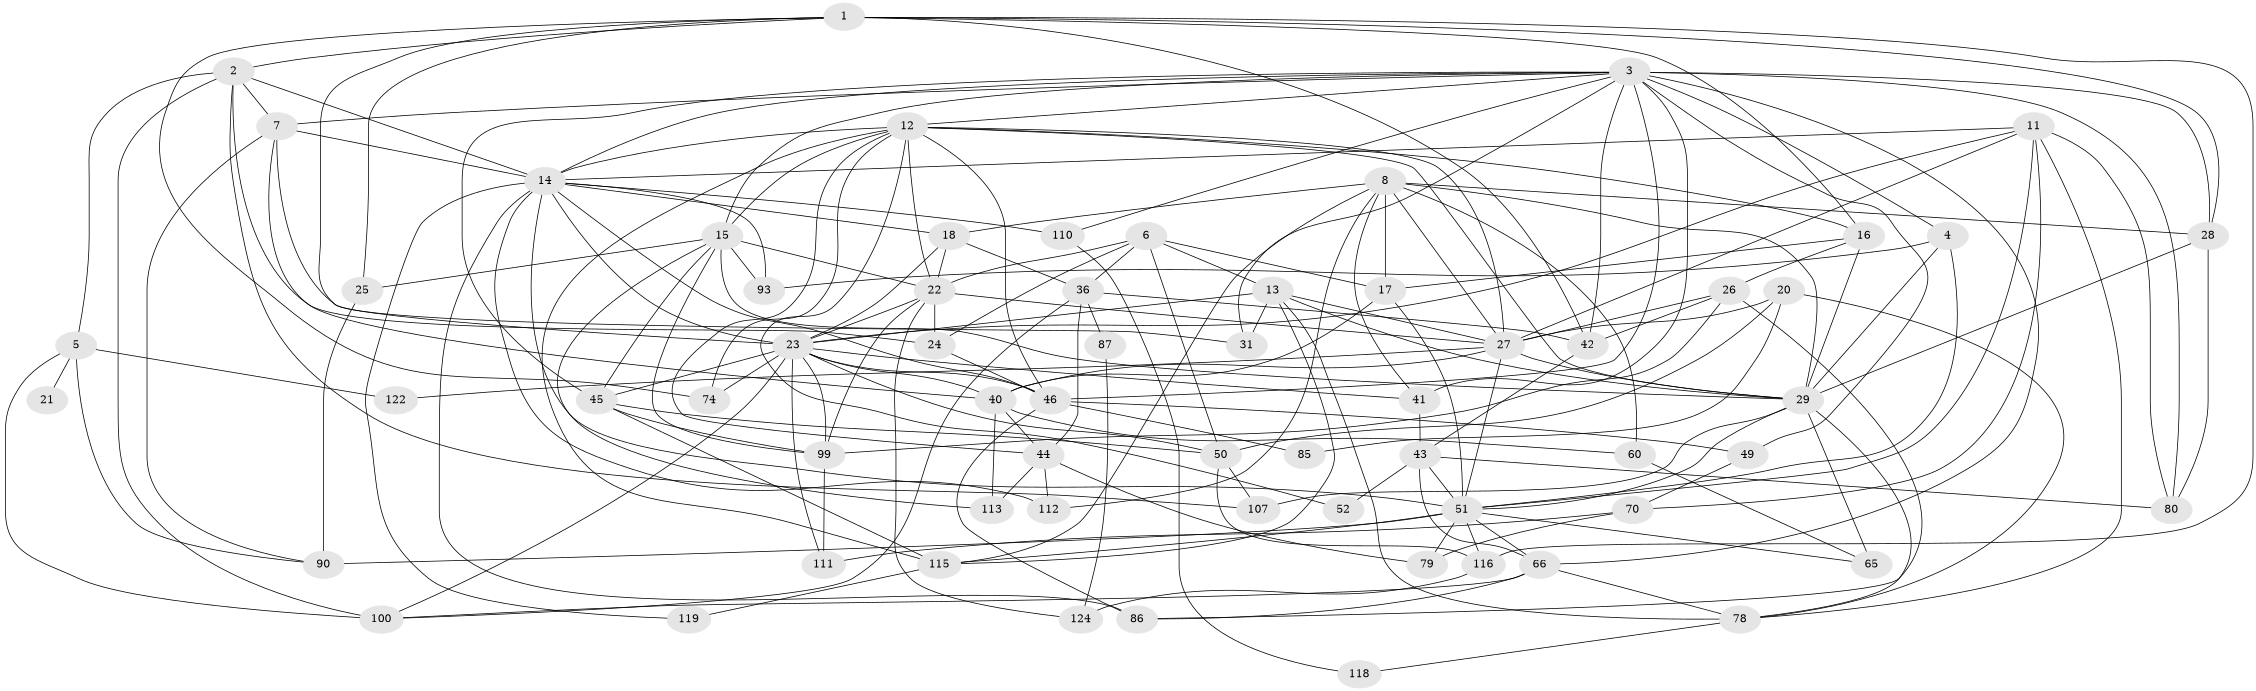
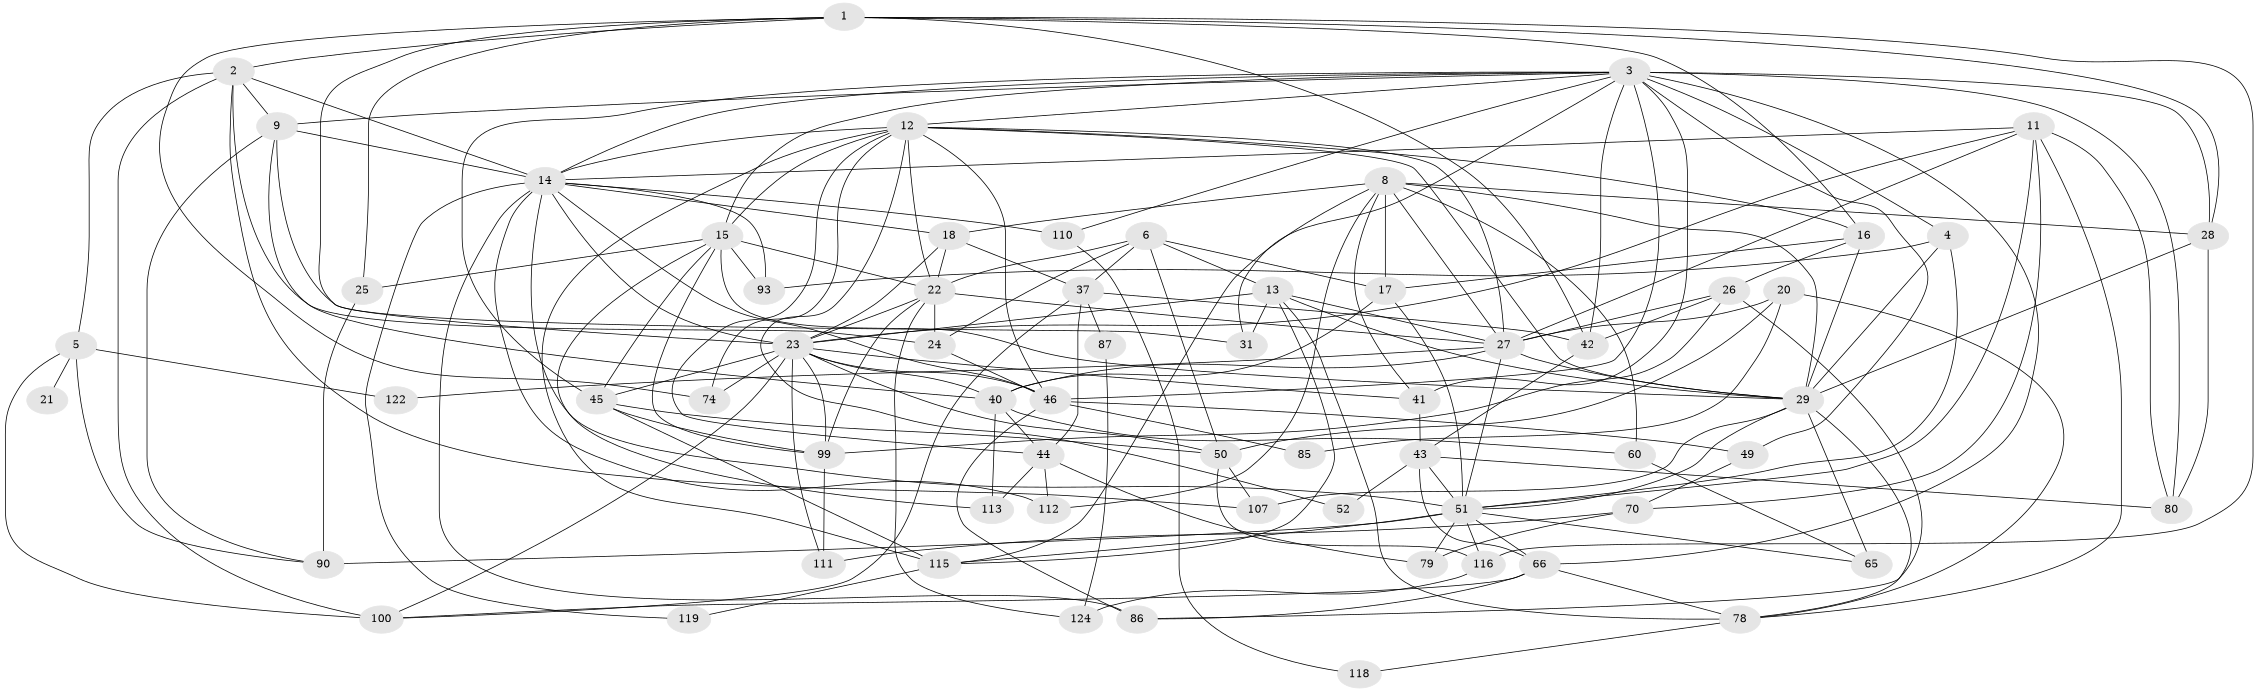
(277, 126) -> (277, 126)
(1083, 291) -> (1083, 291)
